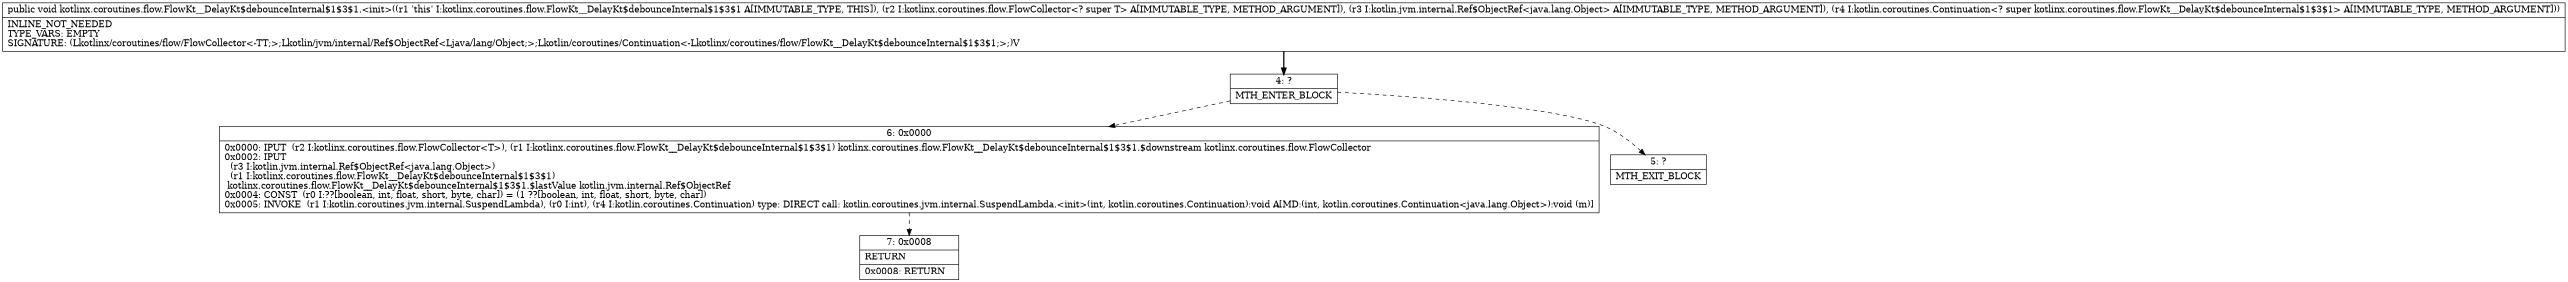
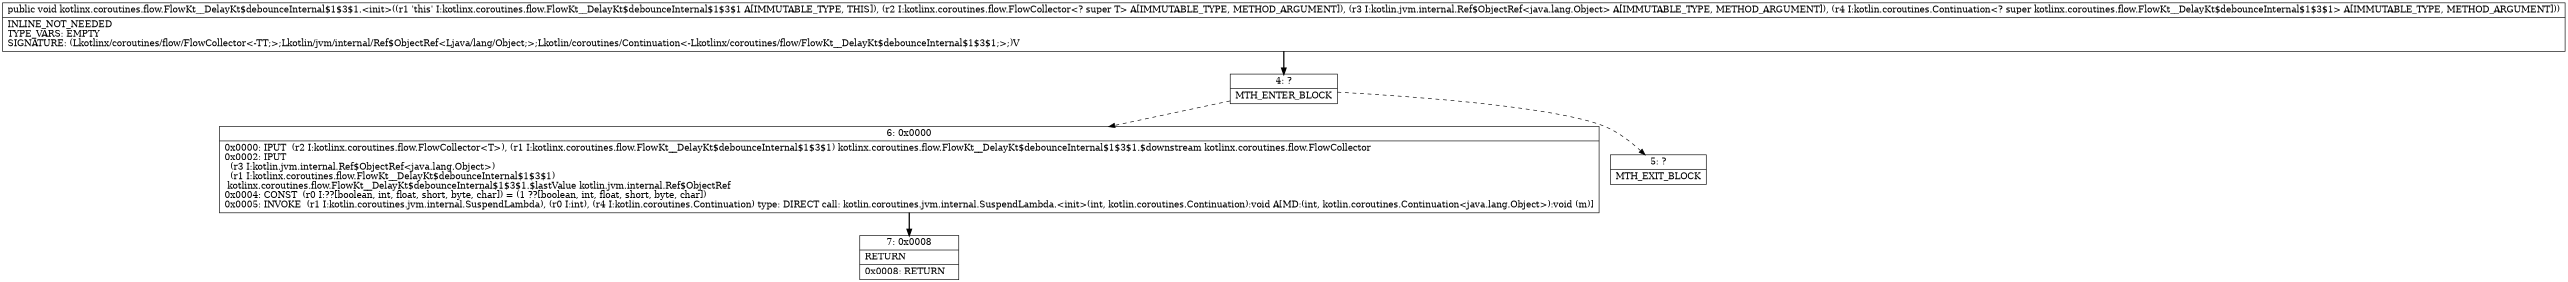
(909, 221) -> (909, 221)
